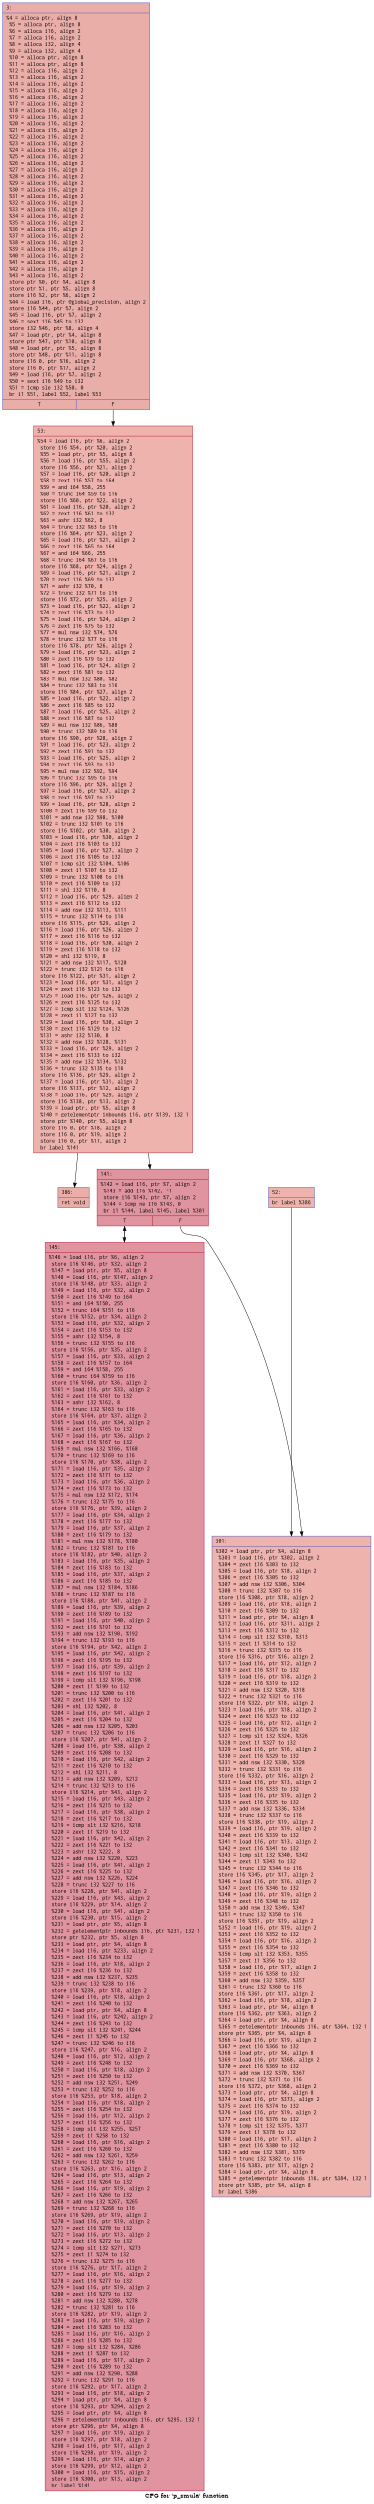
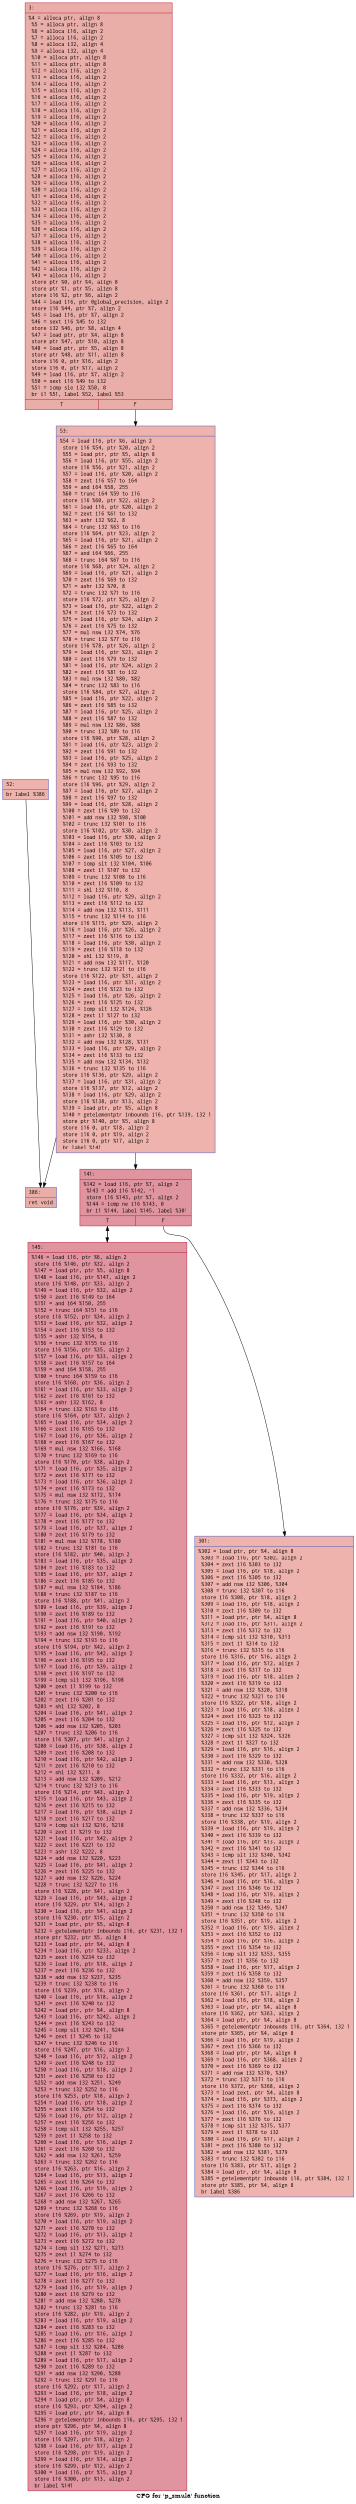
(76, 206) -> (99, 206)
(113, 789) -> (136, 789)
(291, 1370) -> (33, 991)
(265, 2093) -> (249, 2093)
